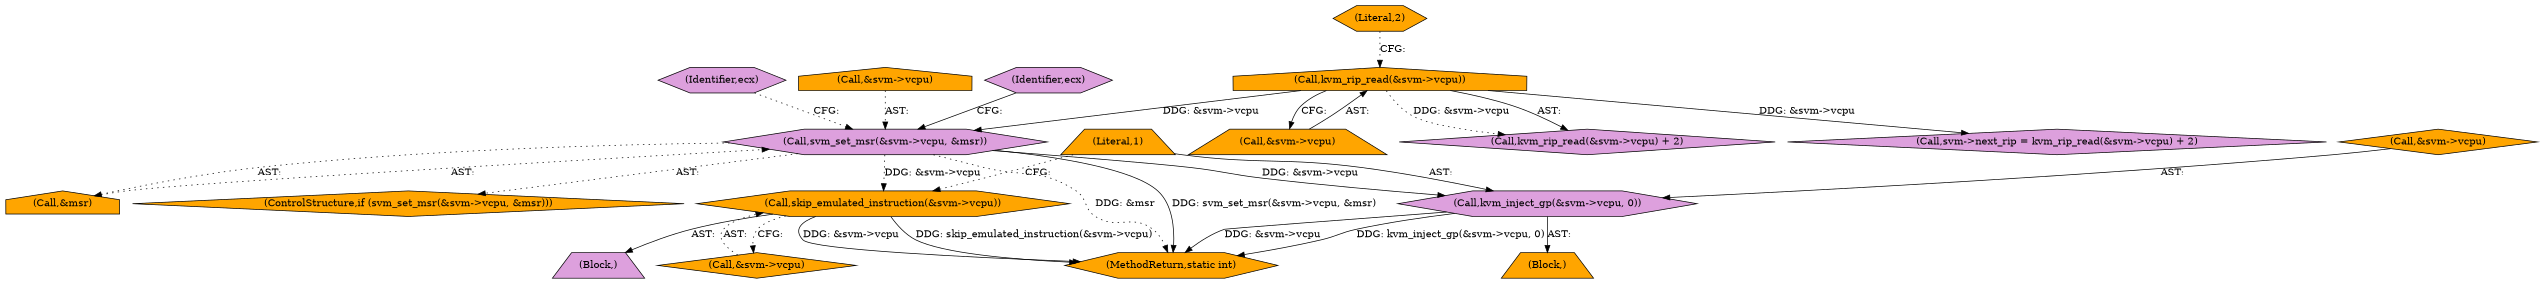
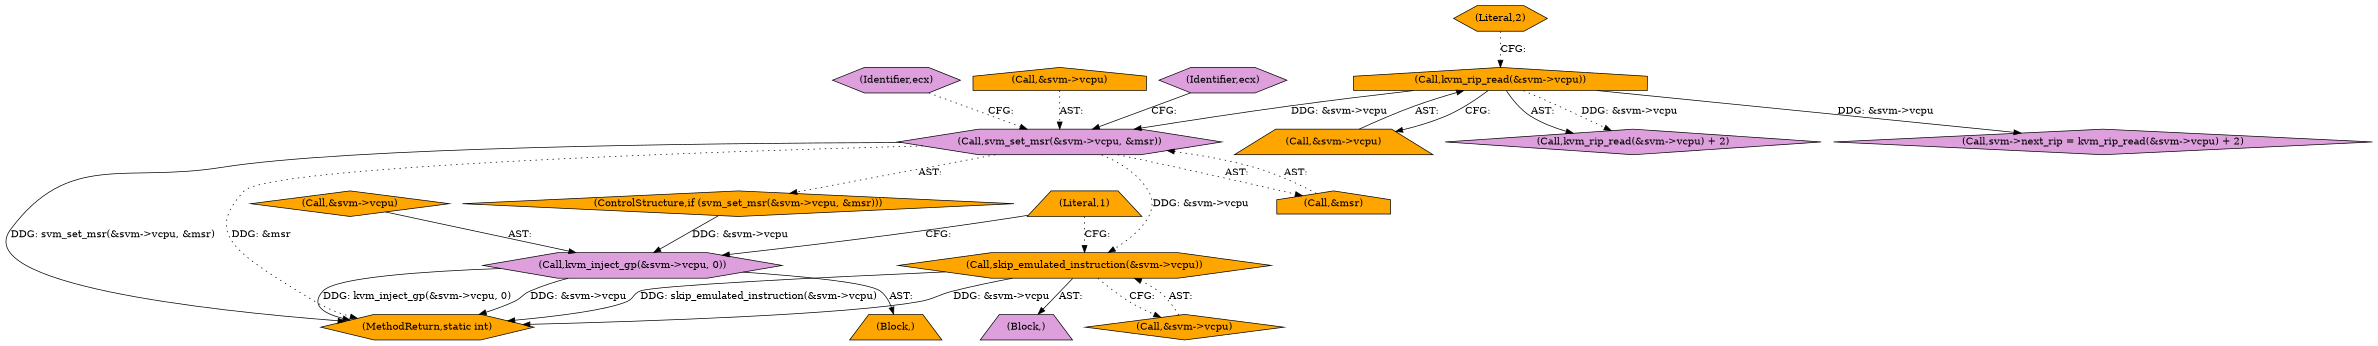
(1215, 171) -> (689, 232)
(1442, 173) -> (940, 235)
